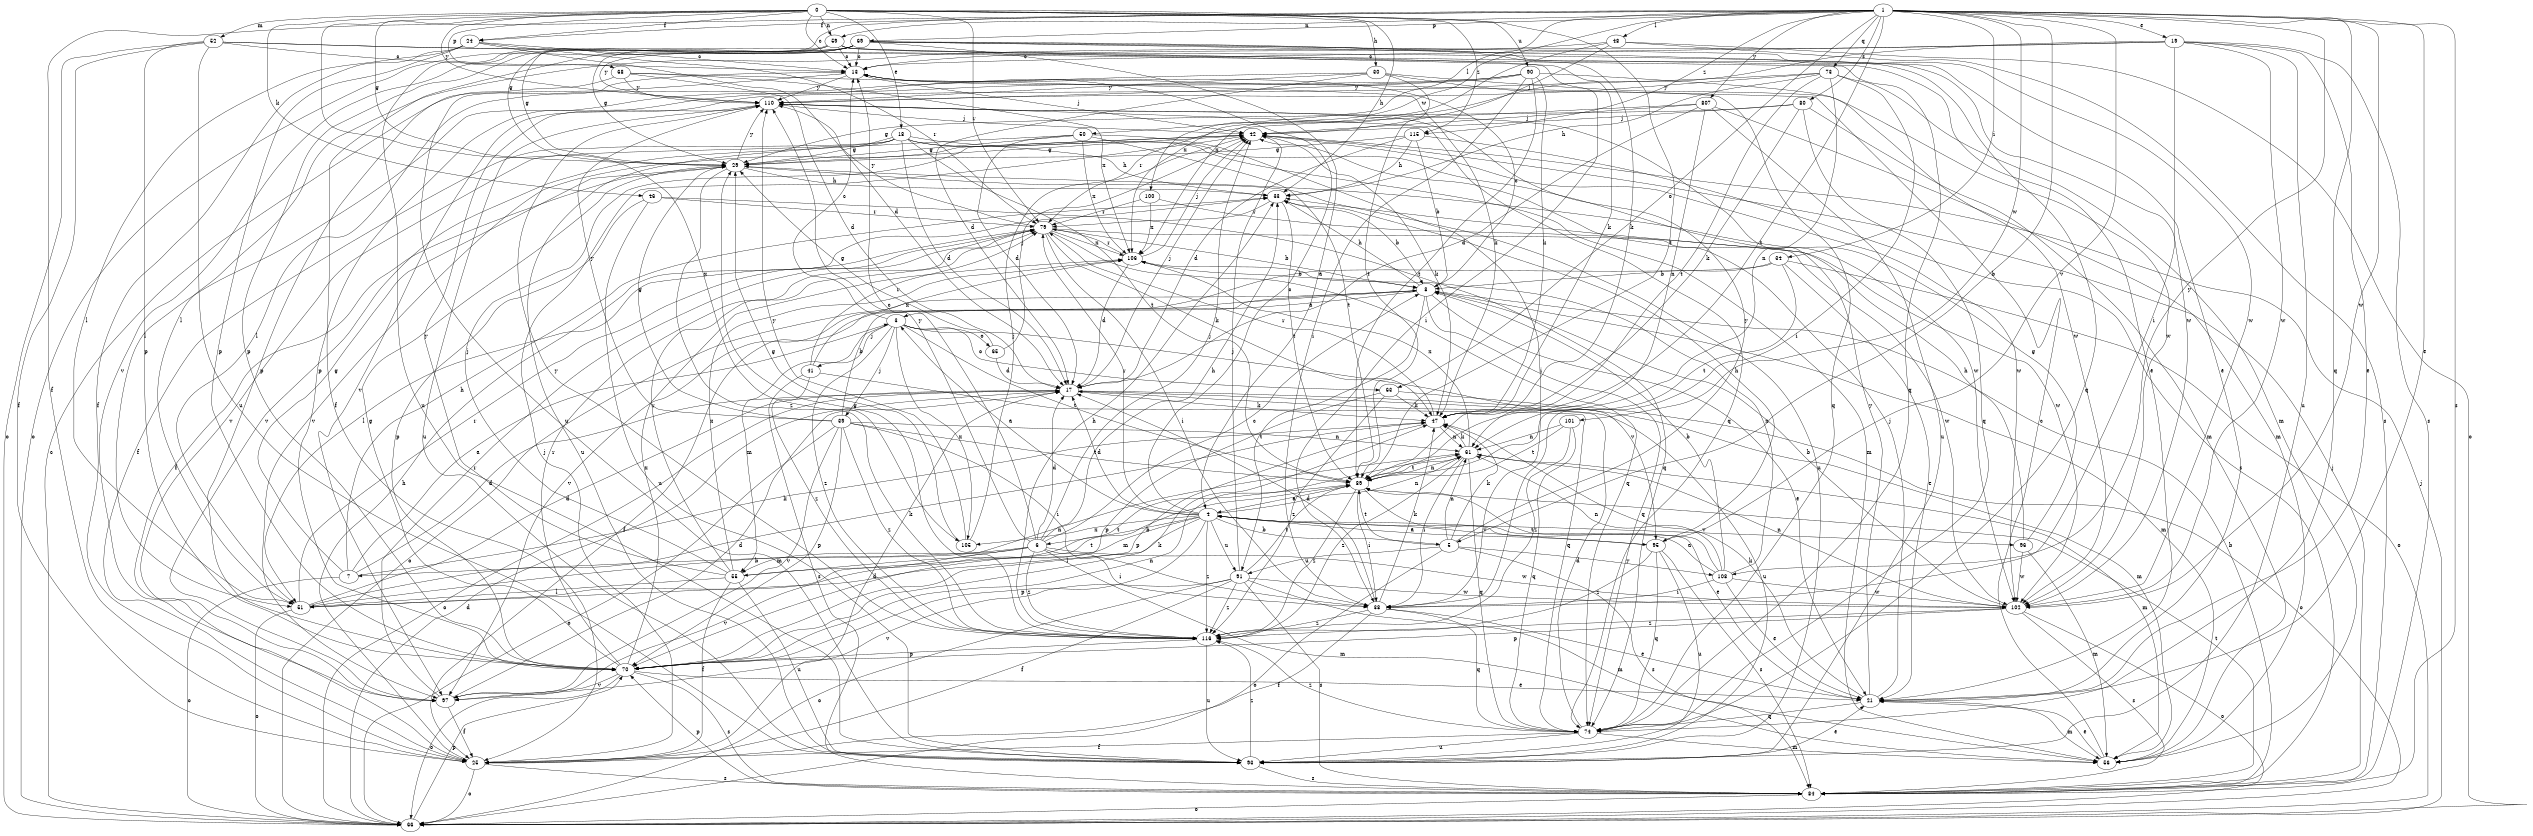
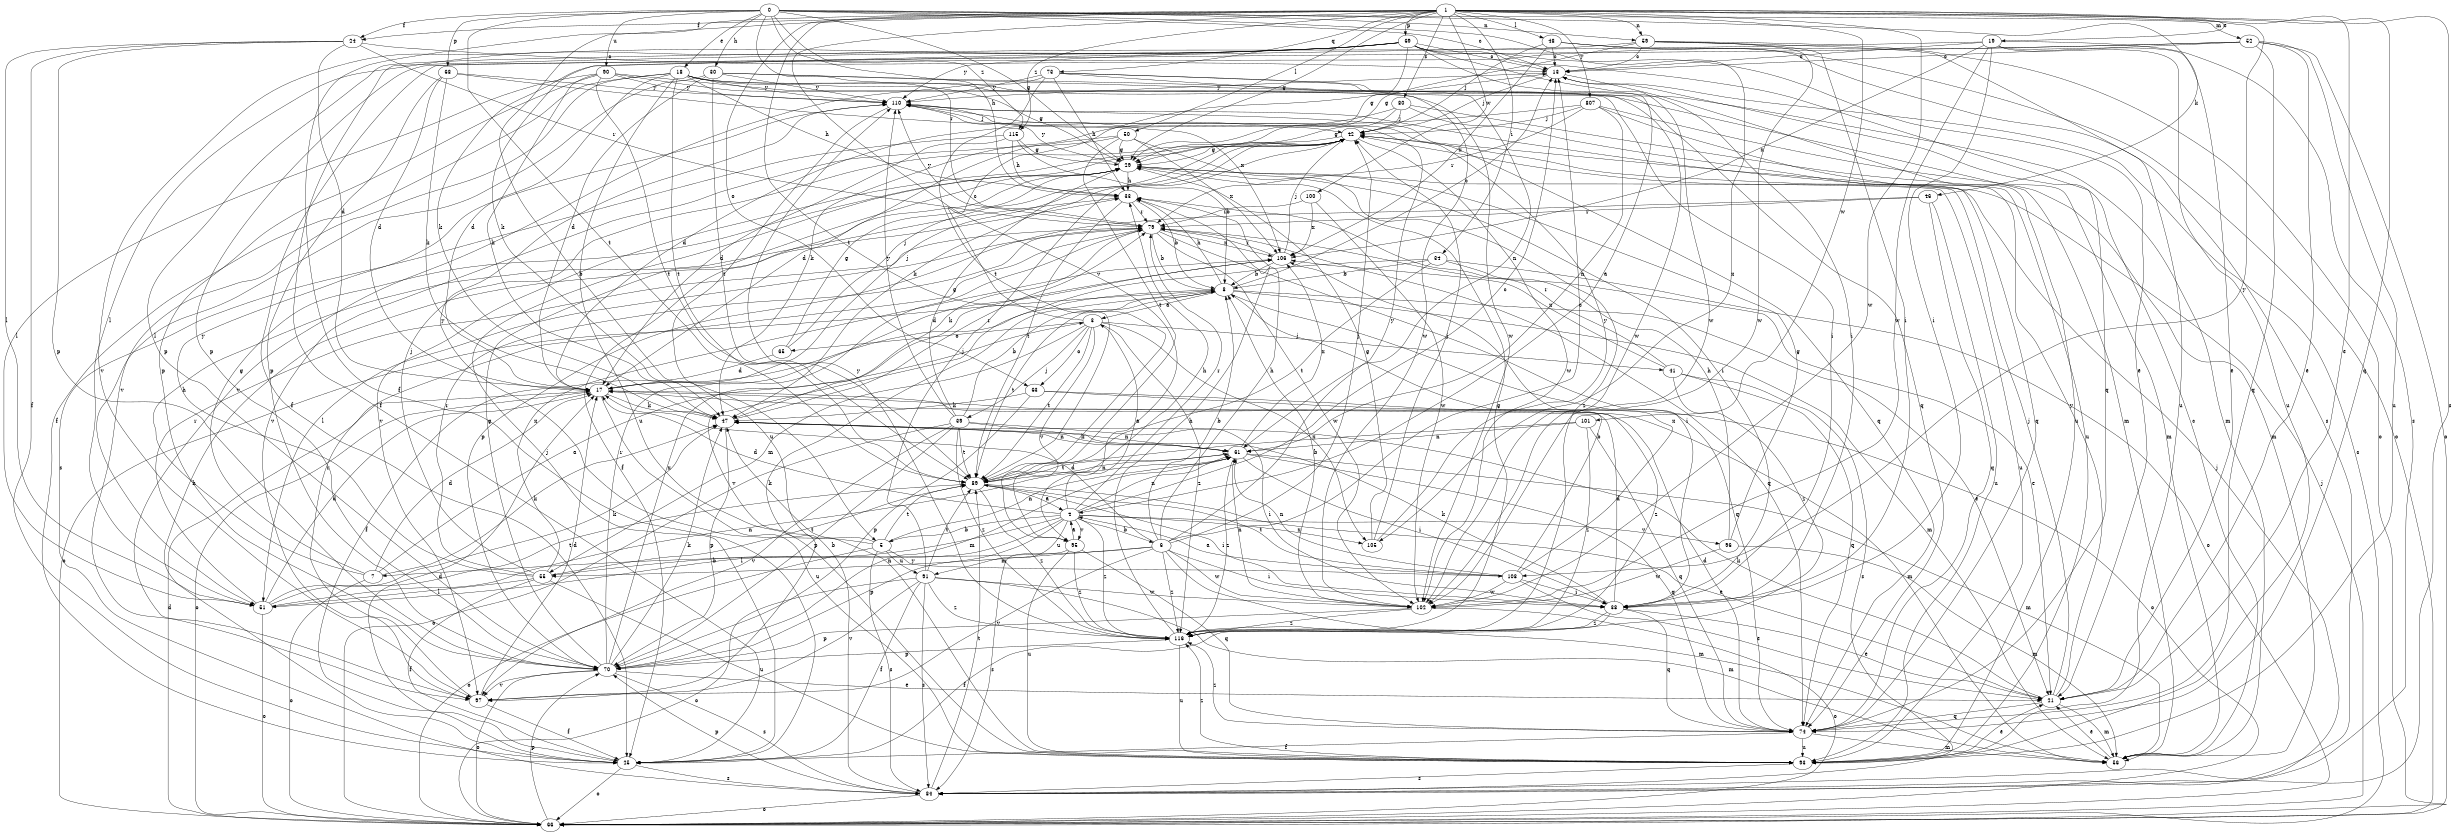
(455, 27) -> (795, 94)
(1281, 414) -> (1056, 330)
(1254, 422) -> (1219, 422)
(2097, 774) -> none
